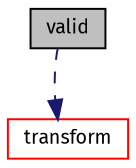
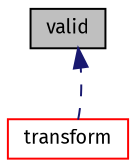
(55, 74) -> (81, 94)
